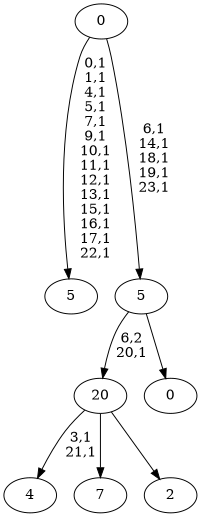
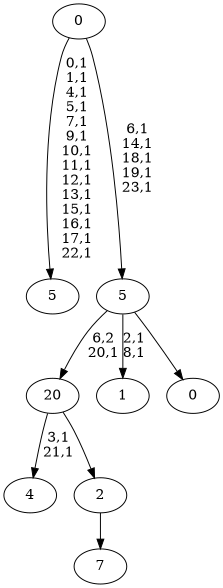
none -> (123, 396)
(100, 441) -> (100, 526)
